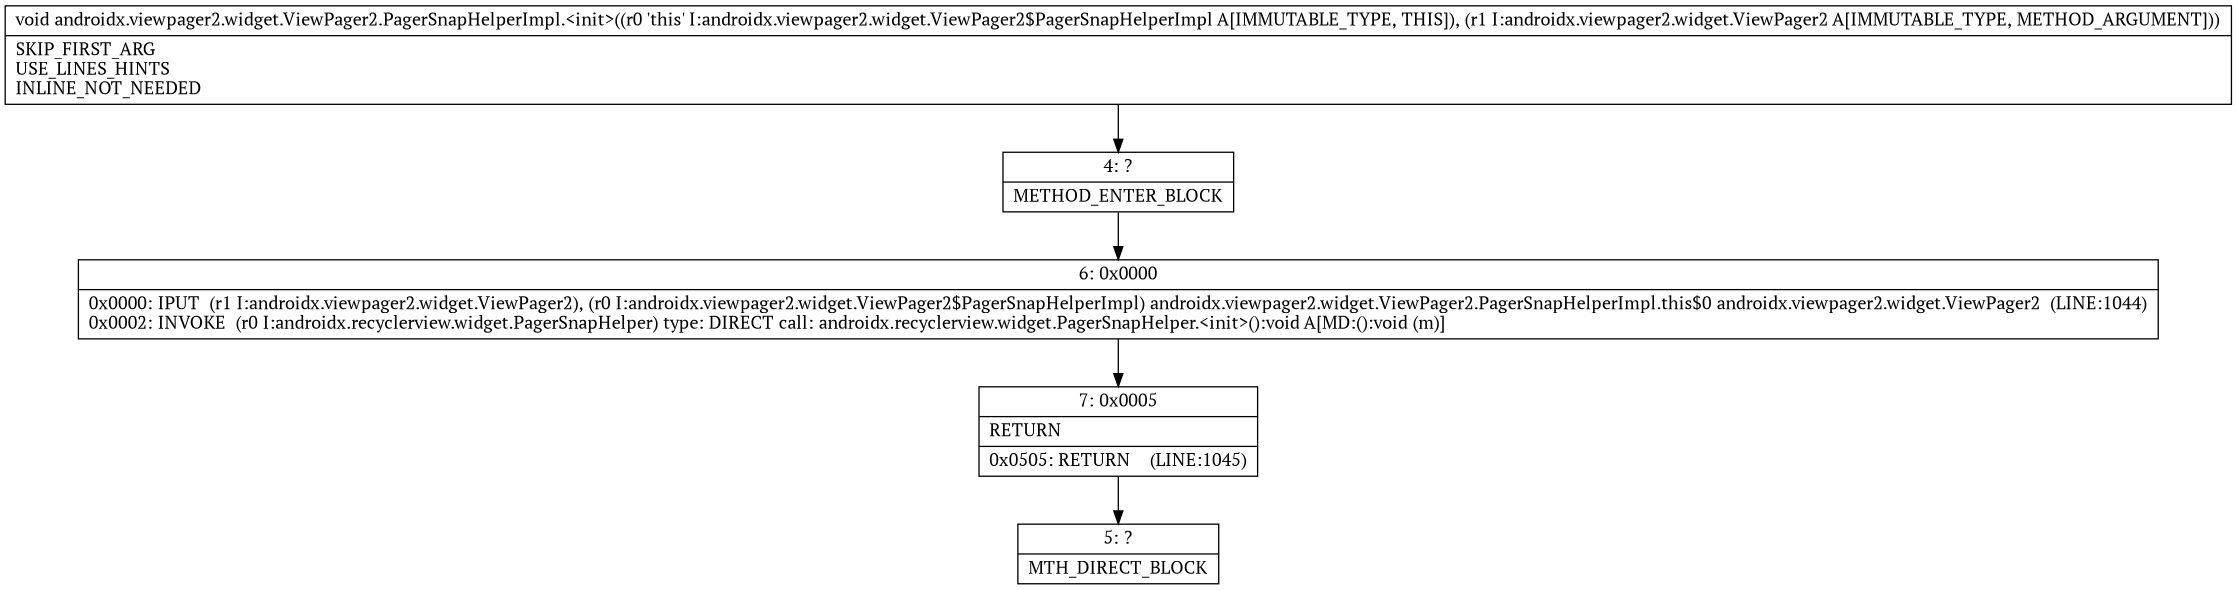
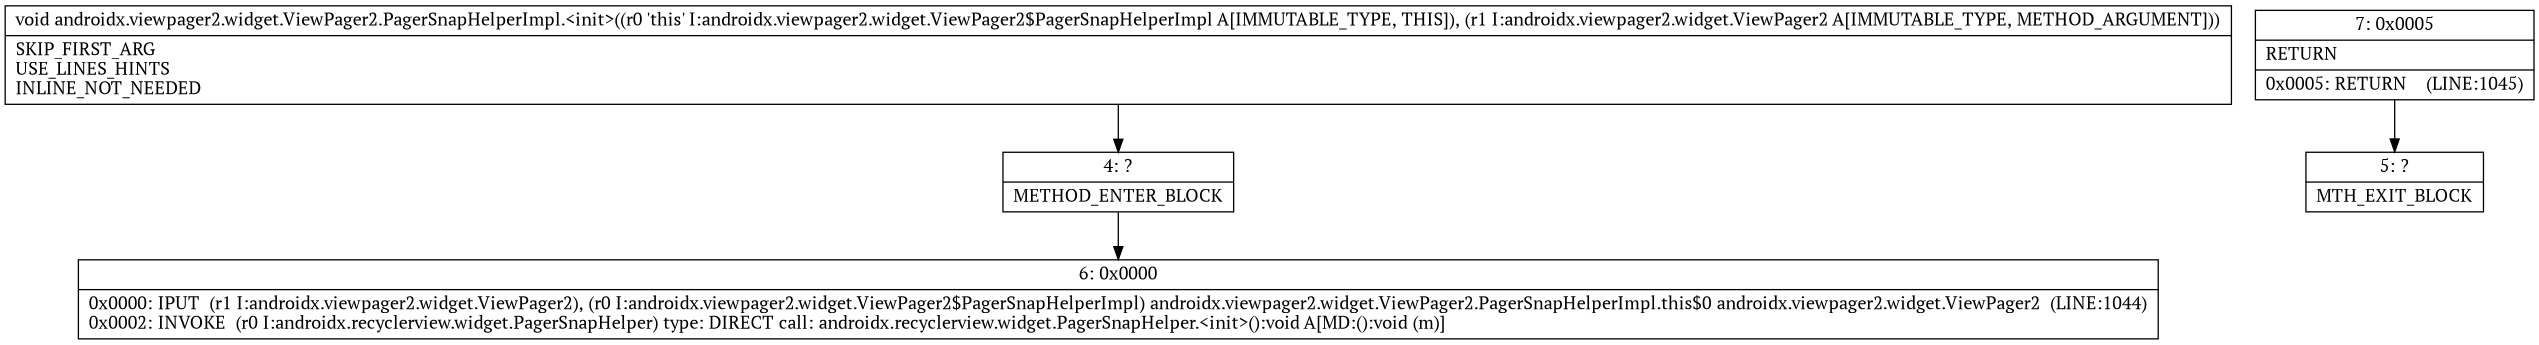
(1118, 356) -> none
(1118, 461) -> (2395, 84)
(1118, 568) -> (2395, 196)
